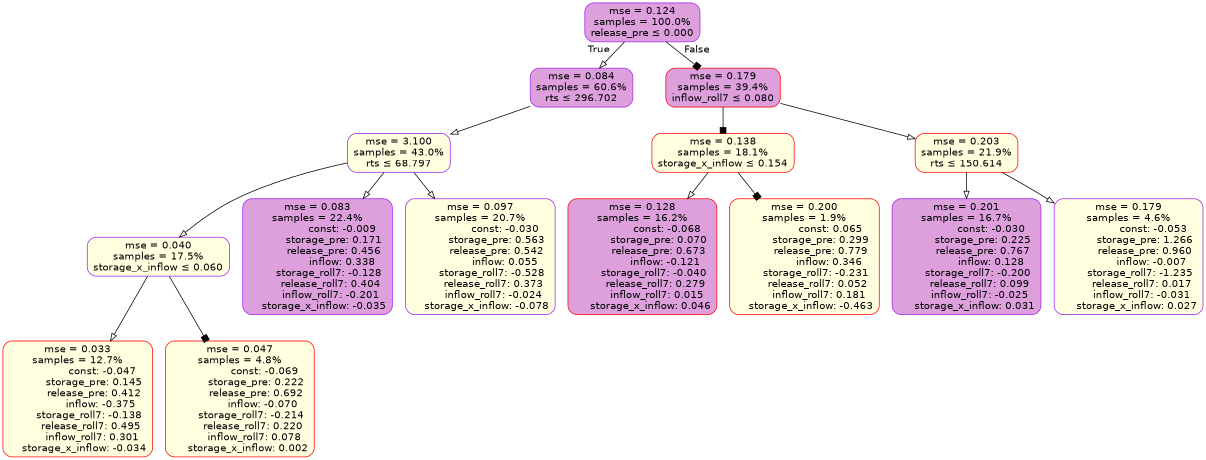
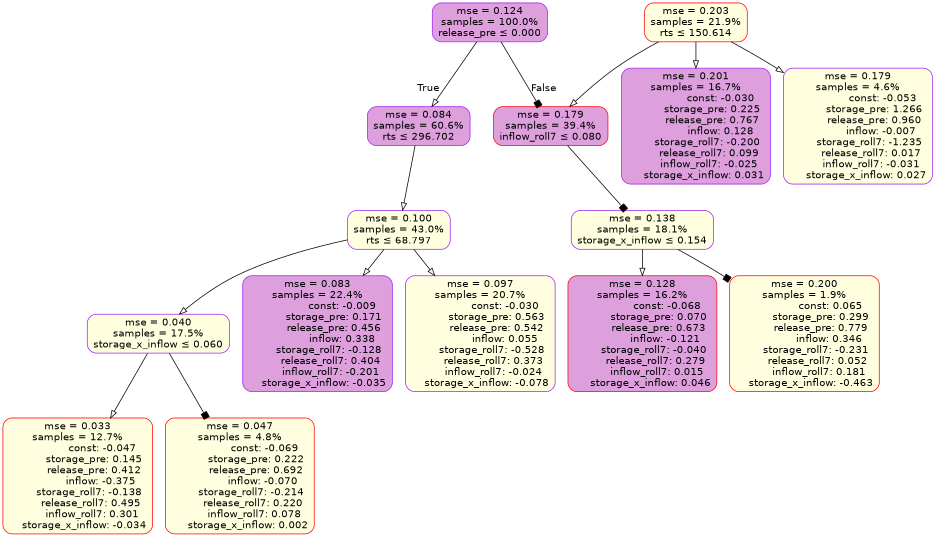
(844, 120) -> (615, 69)
(399, 153) -> (399, 230)
(723, 153) -> (642, 230)
